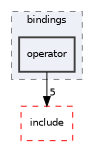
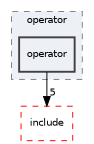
(47, 21) -> (47, 21)
